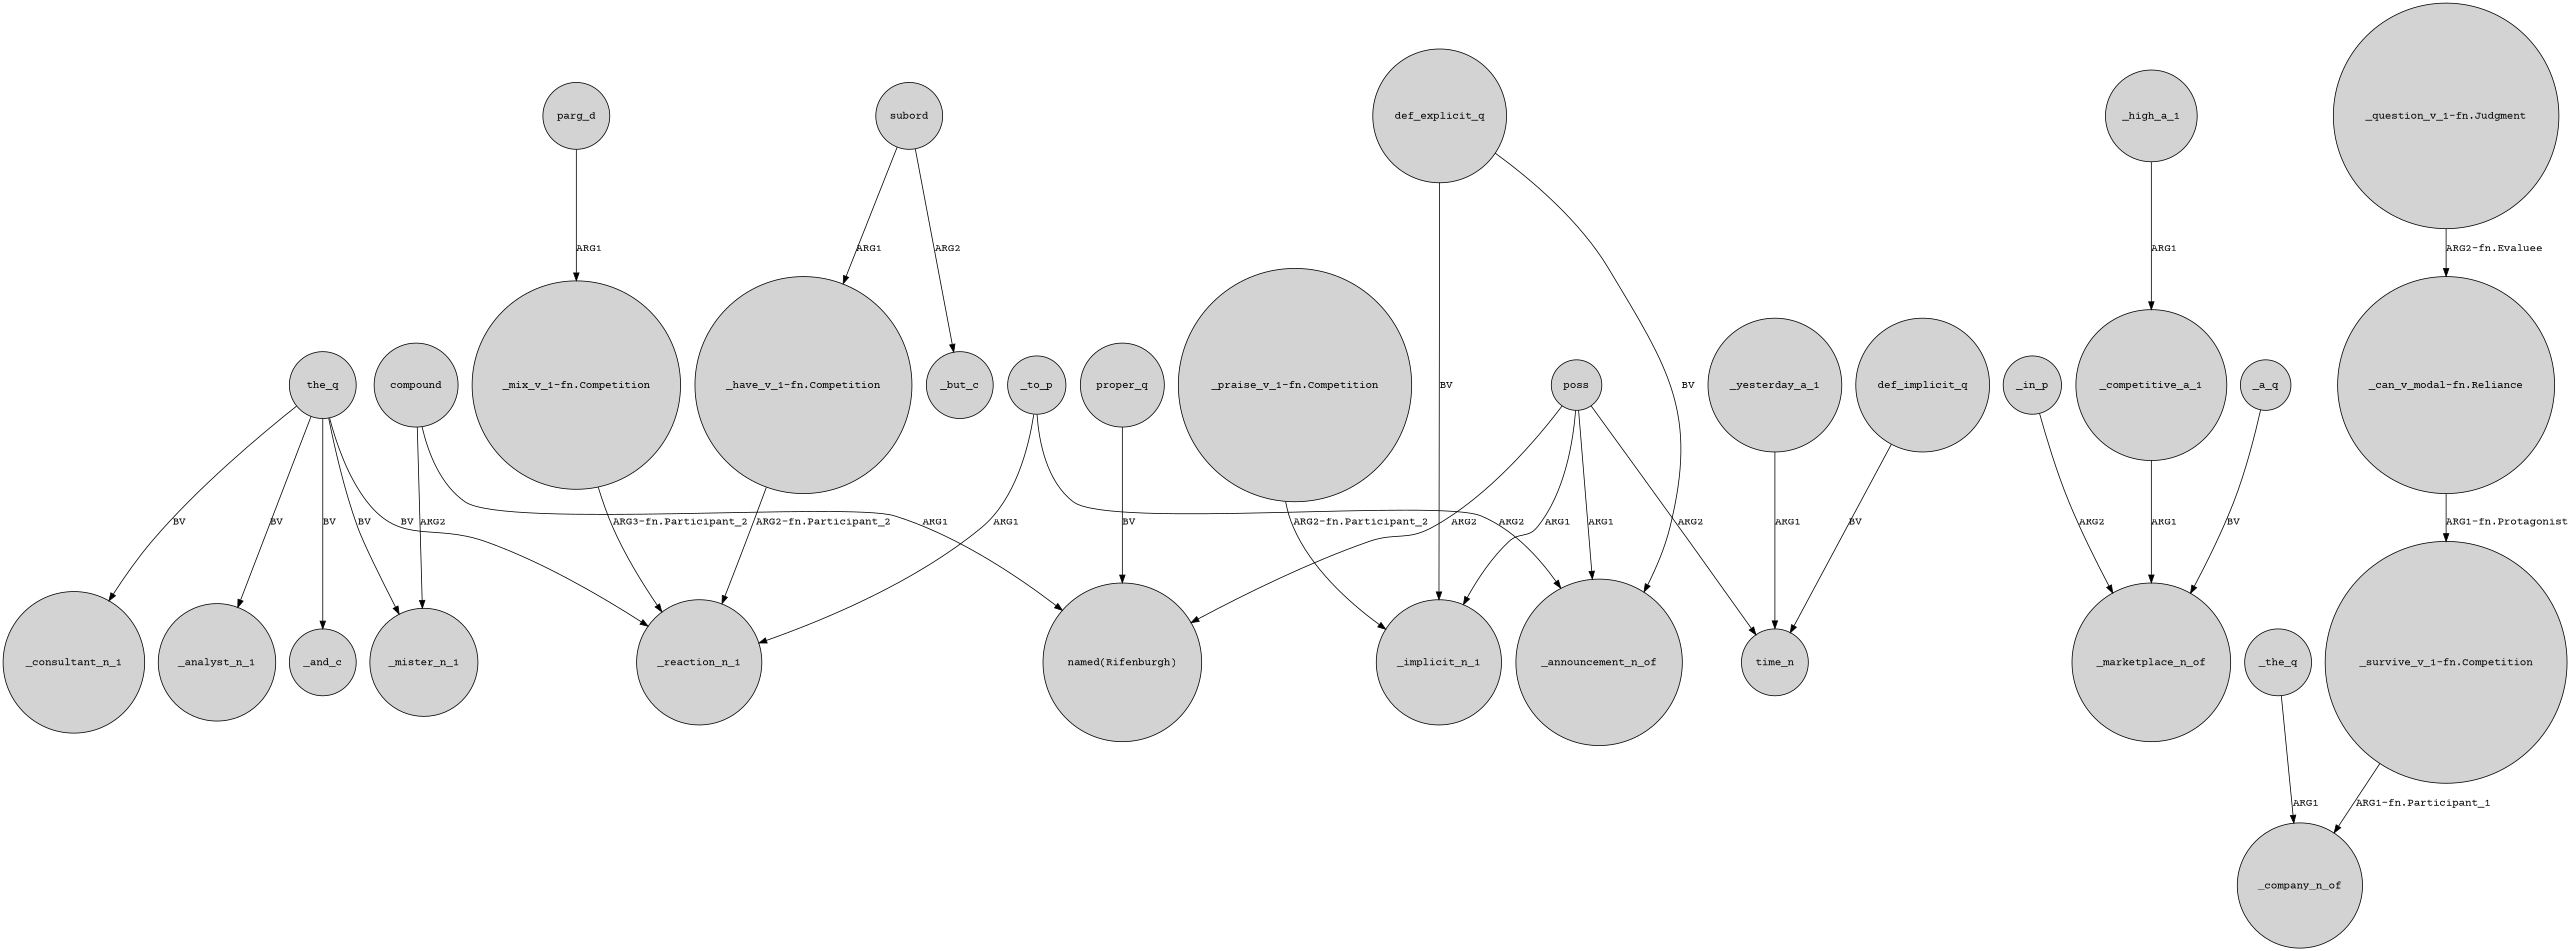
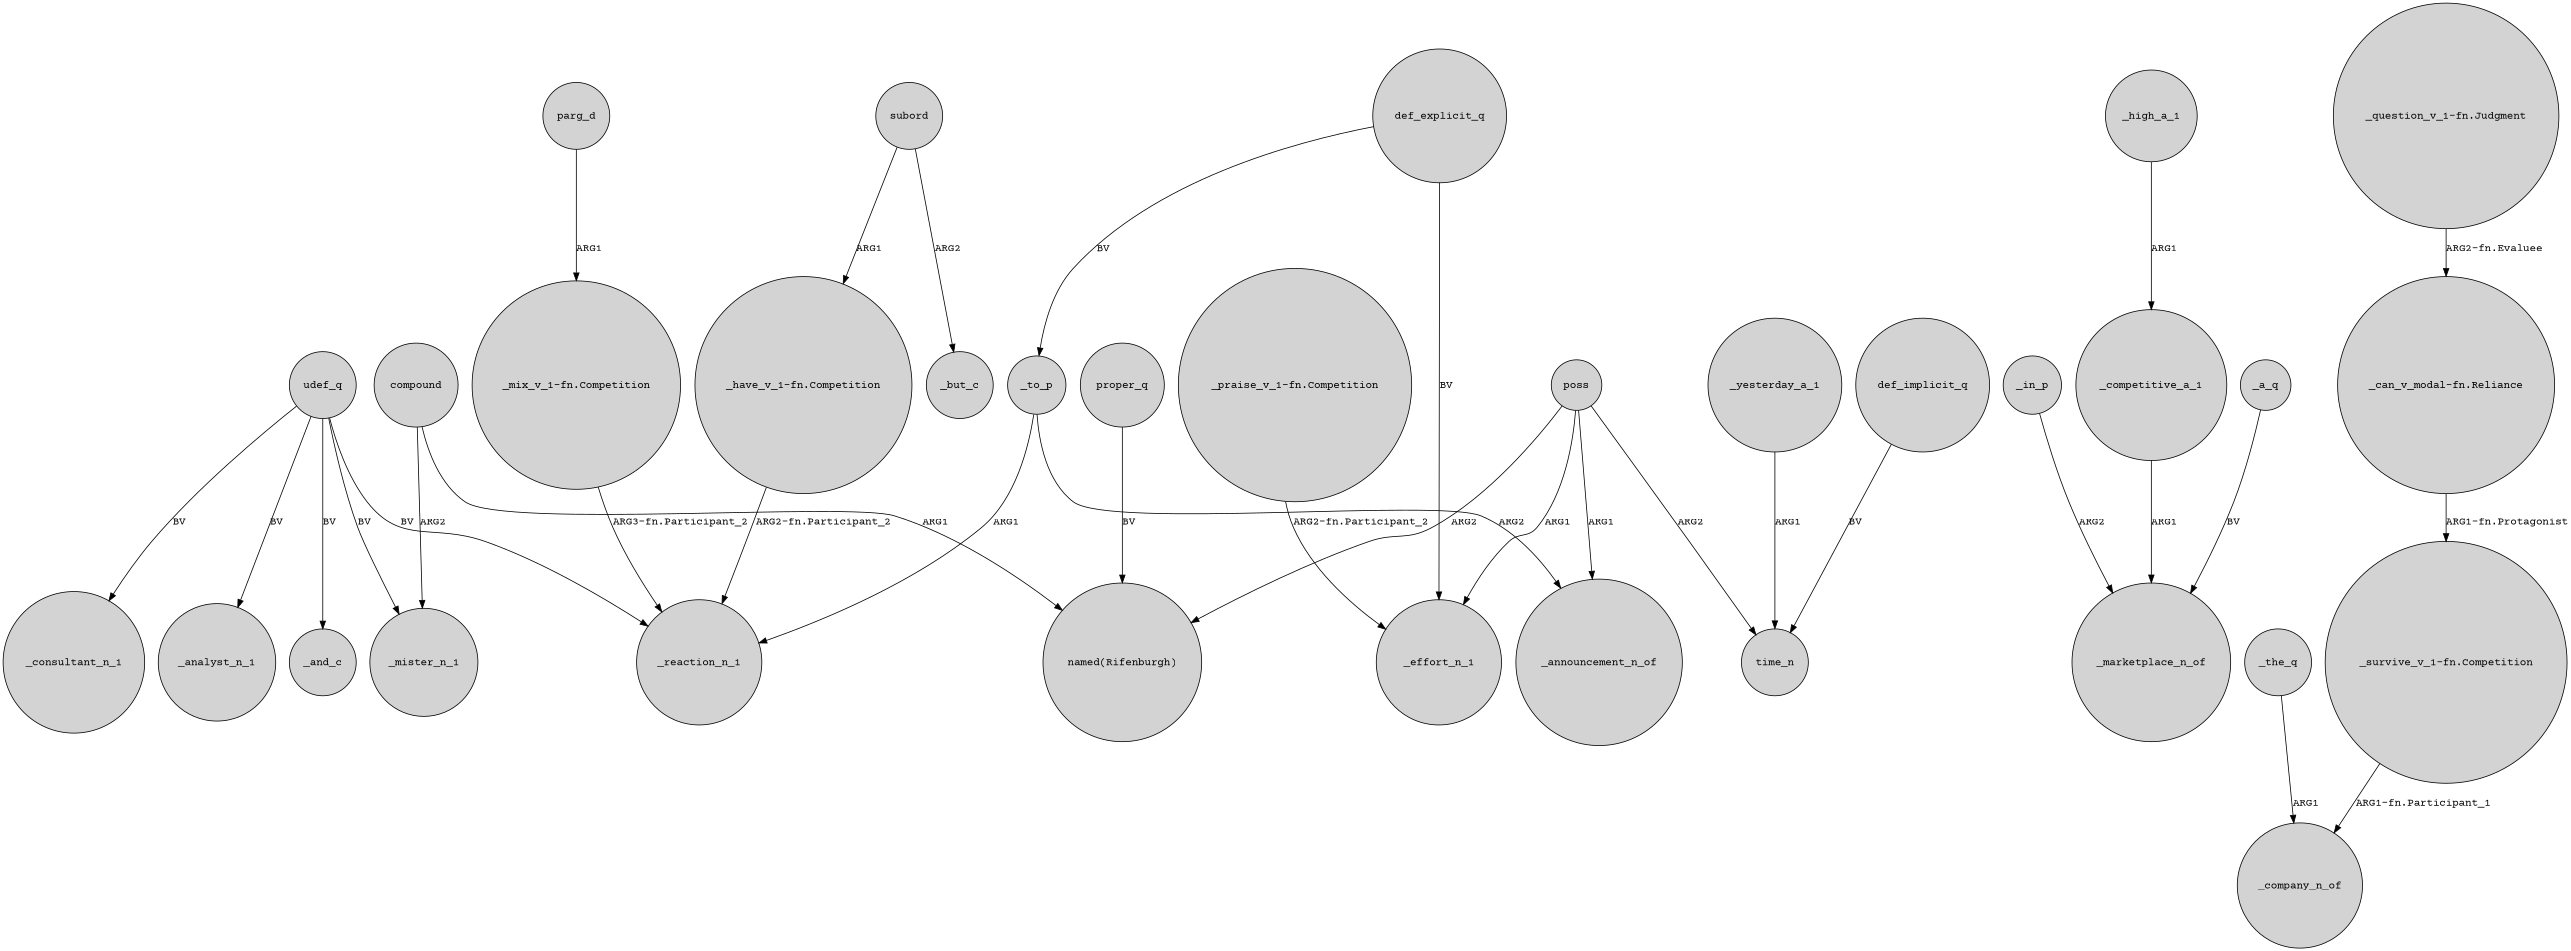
(1652, 344) -> (1173, 194)
(323, 385) -> (323, 385)
(1439, 662) -> (1439, 662)
